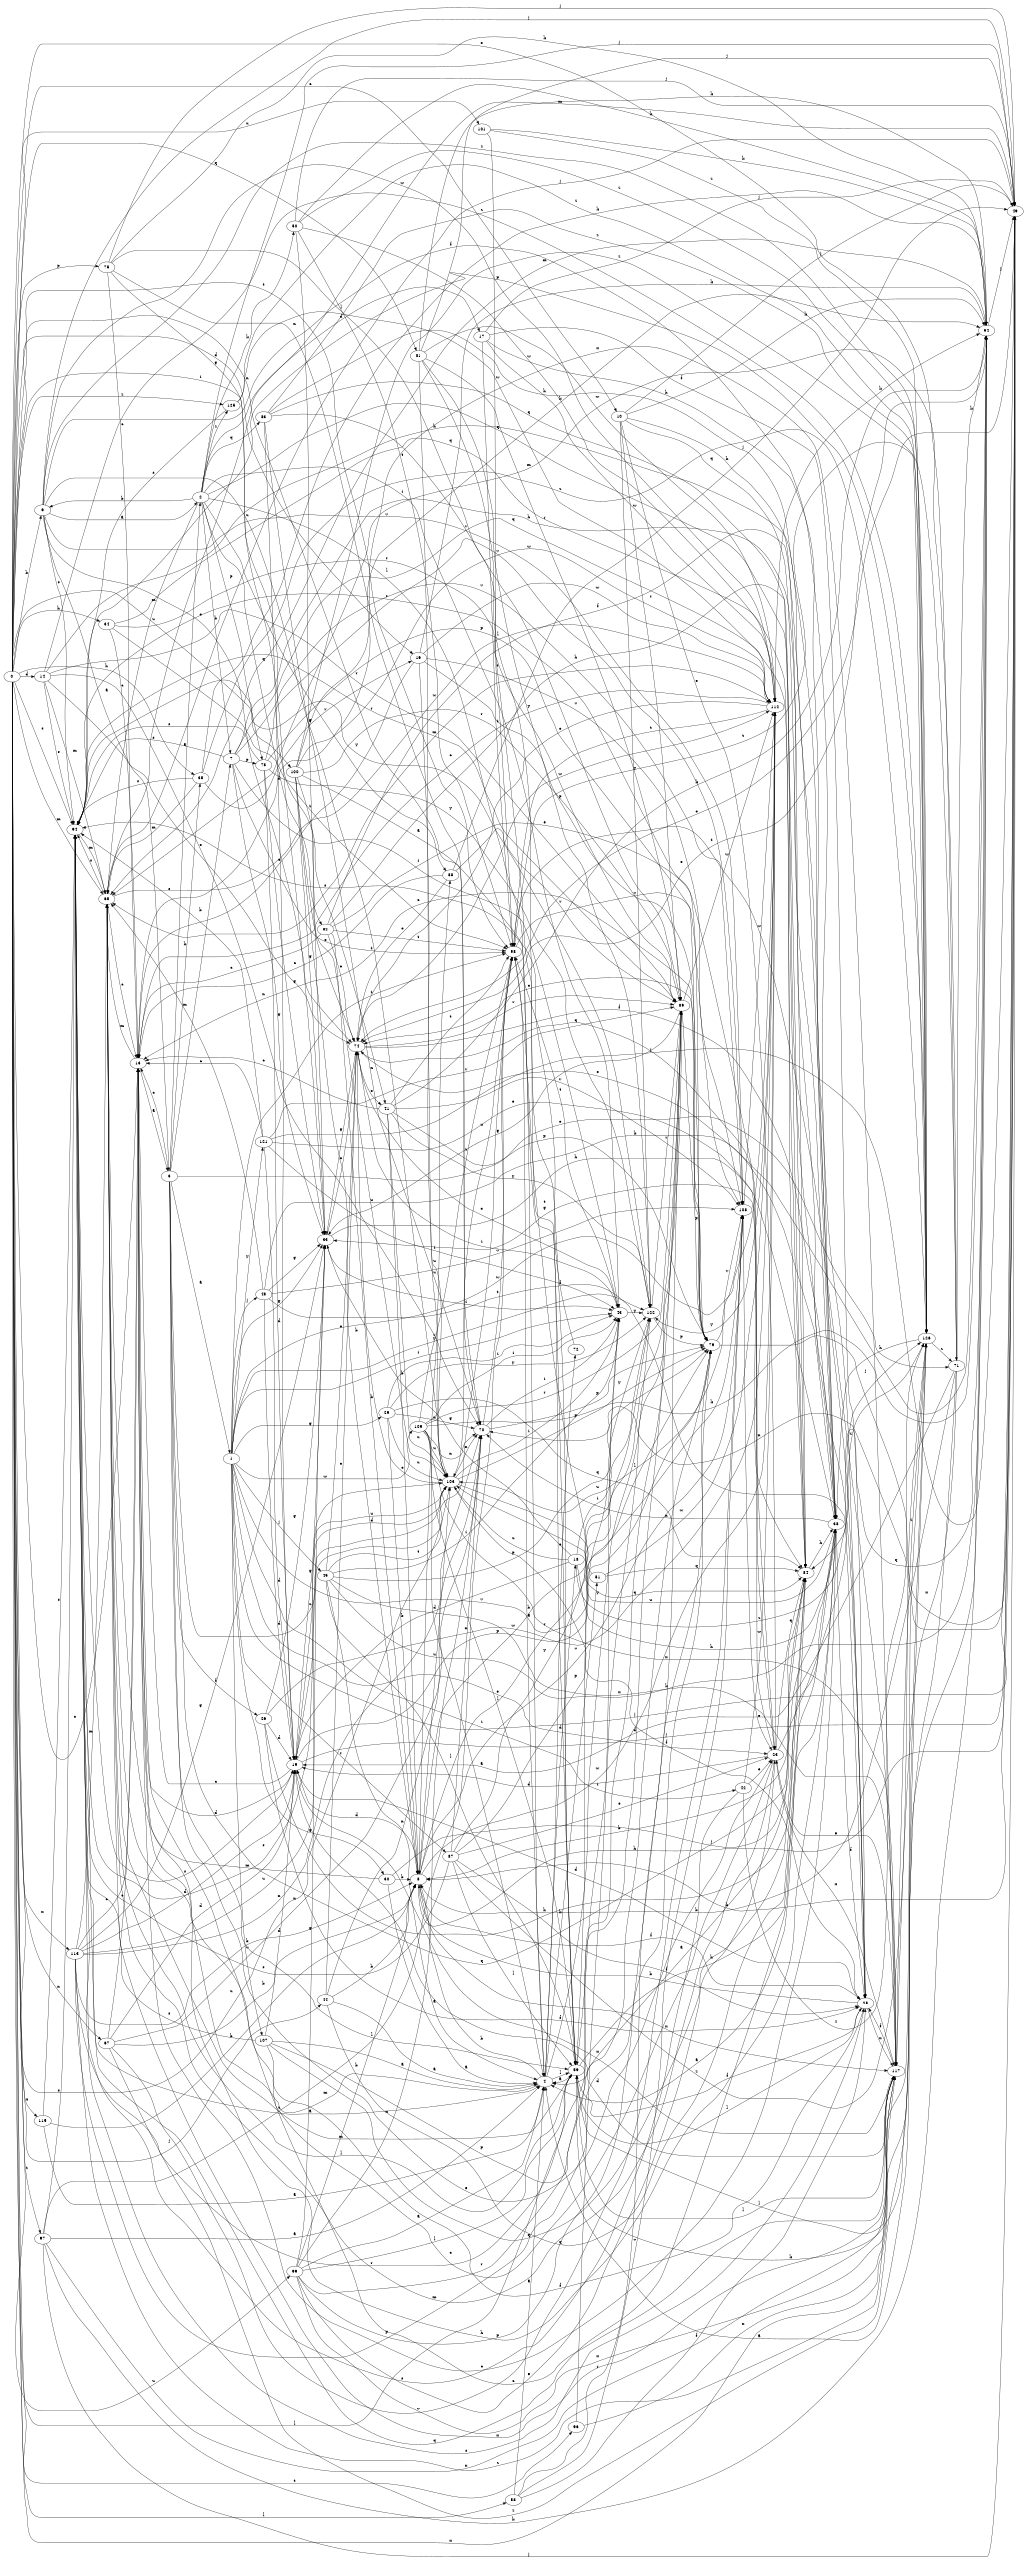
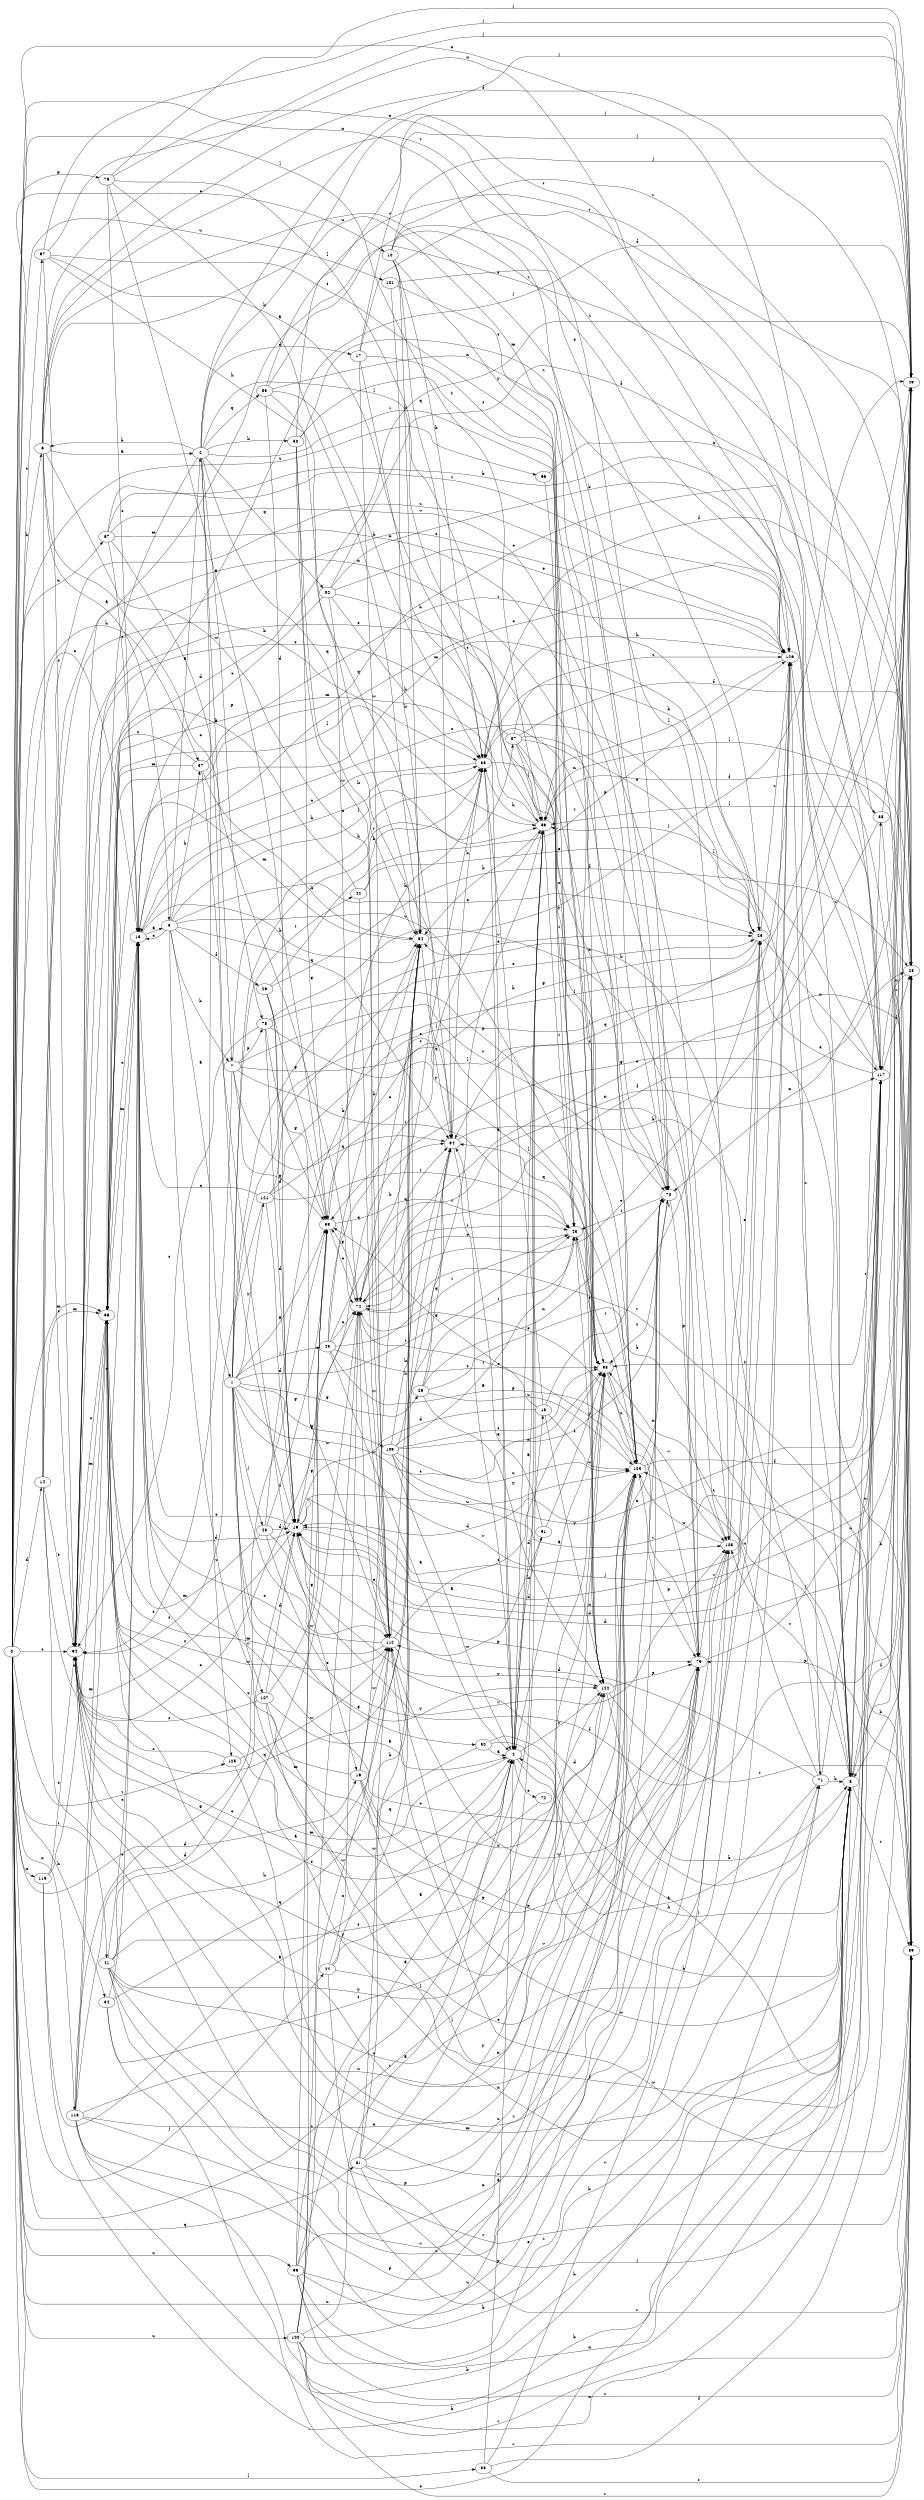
(498, 277) -> (436, 534)
(201, 778) -> (201, 766)
(367, 1087) -> (300, 1678)
none -> (89, 1601)
